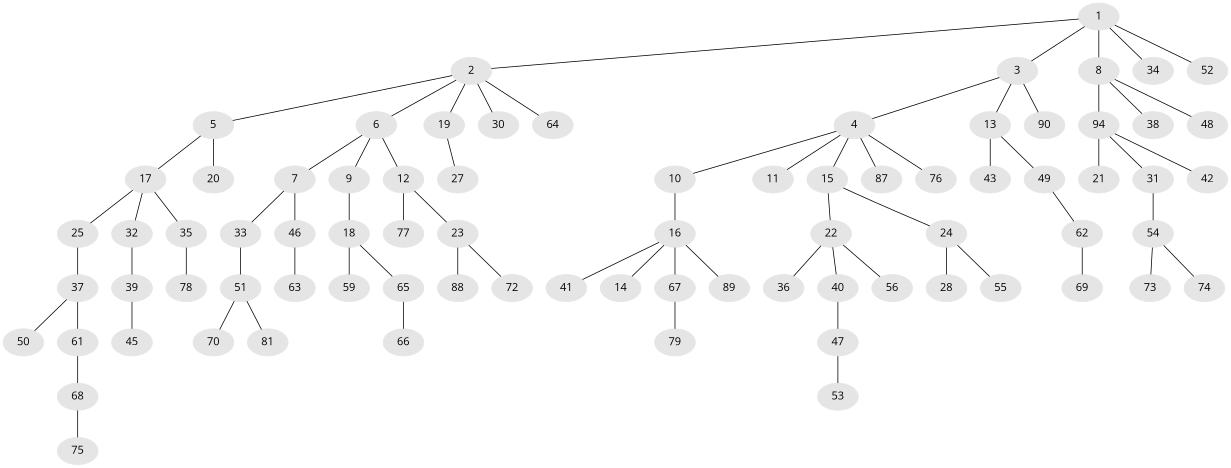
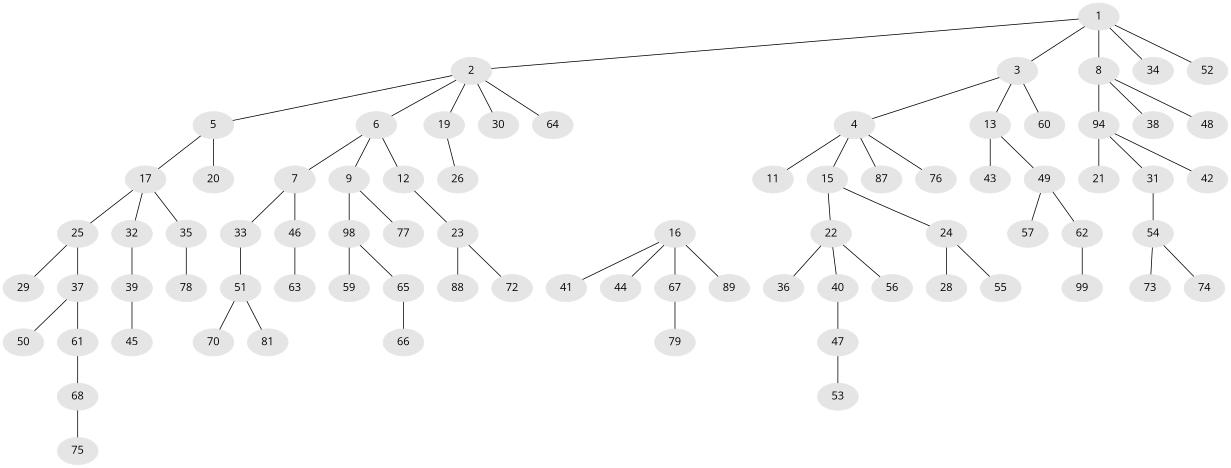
(1045, 125) -> (1045, 125)
(458, 179) -> (458, 179)
(675, 179) -> none
(403, 207) -> (376, 207)
(349, 234) -> (349, 234)
none -> (1028, 234)
none -> (23, 288)
(621, 288) -> (621, 288)
(1082, 288) -> (1082, 288)
